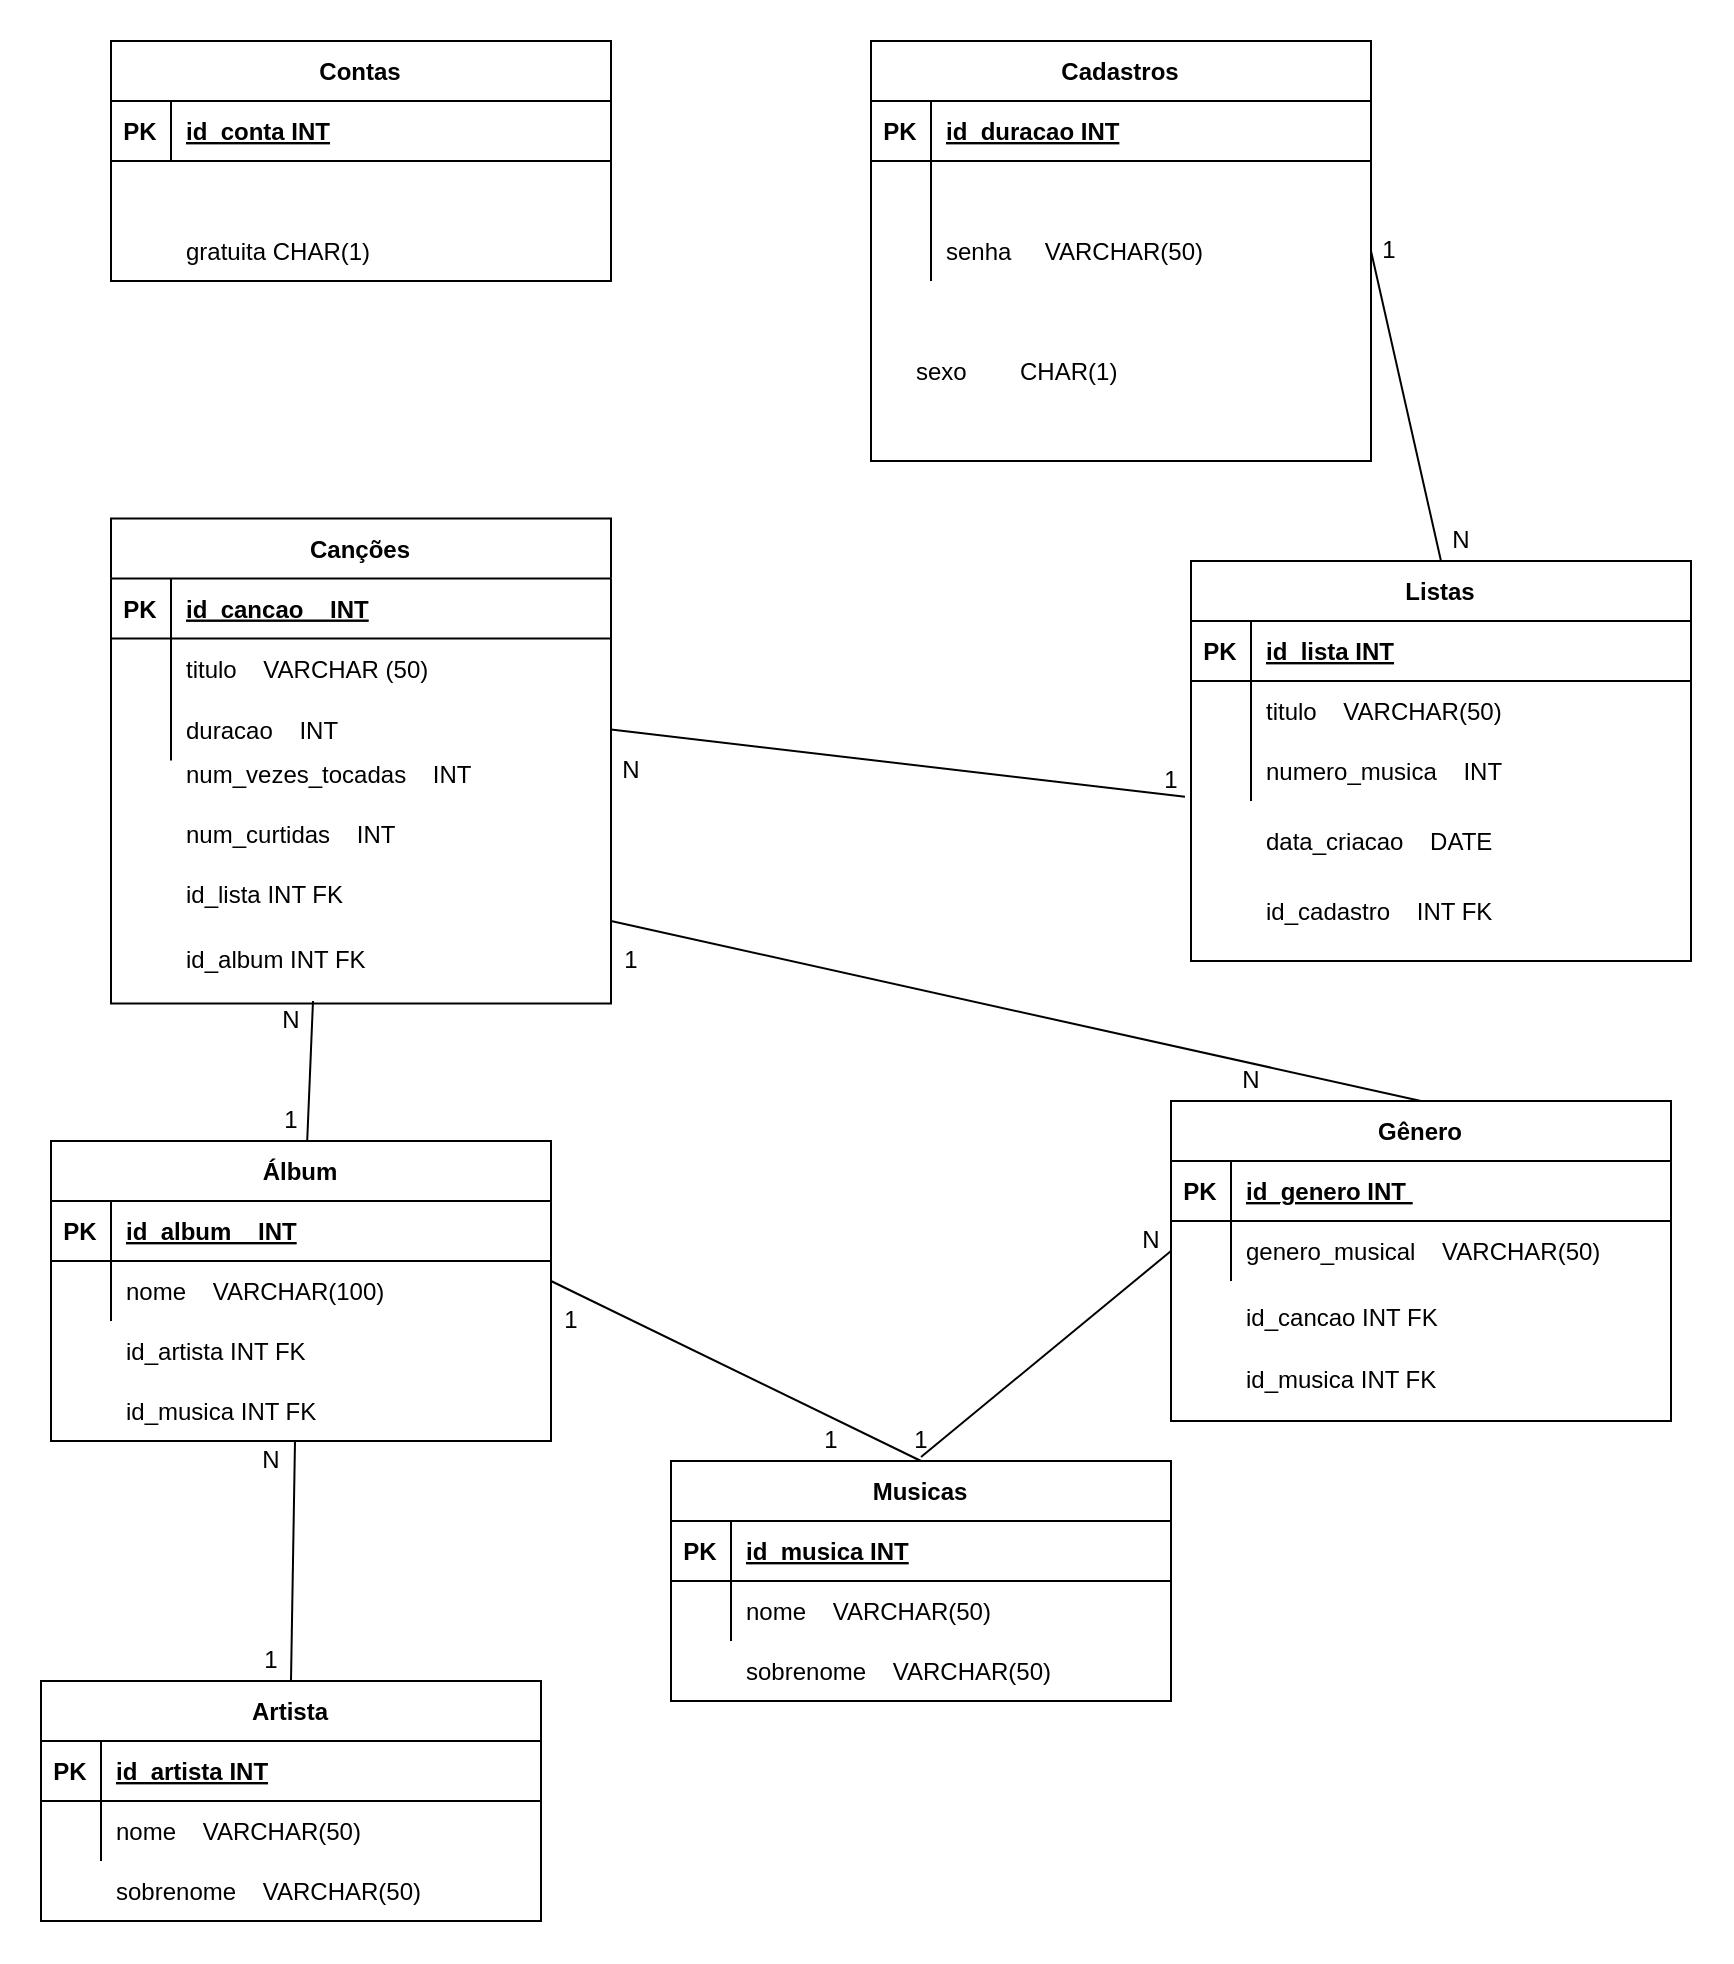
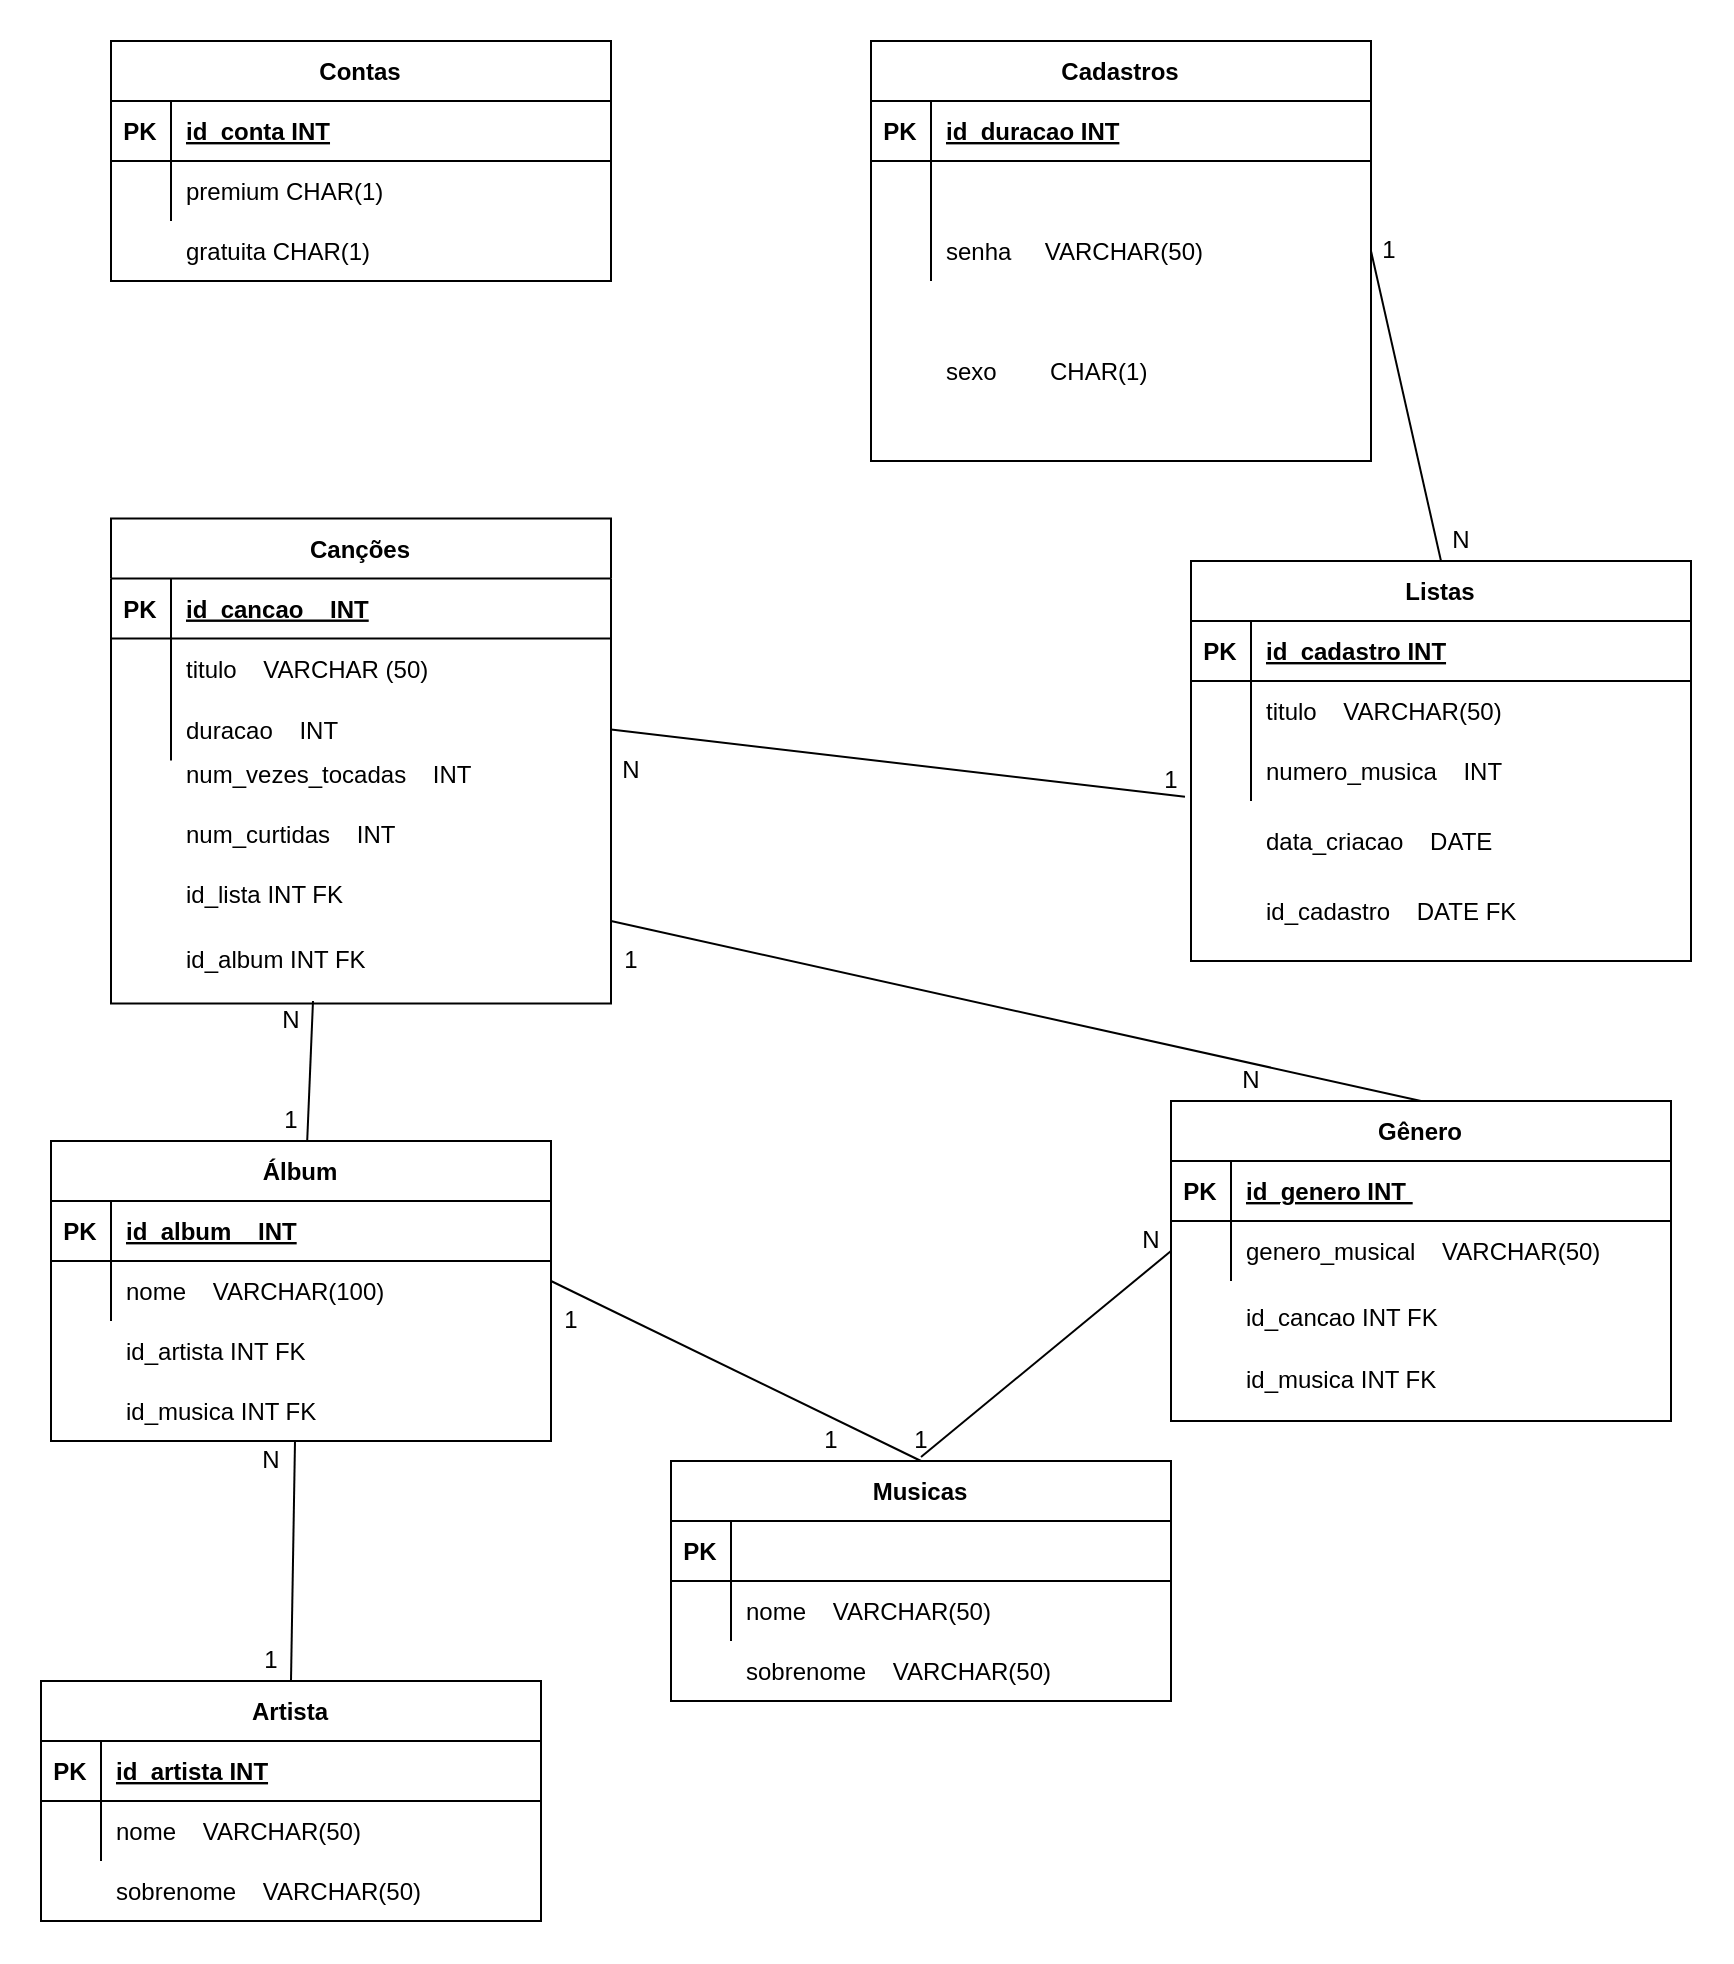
none -> (391, 191)
(1121, 371) -> (1151, 371)
(1334, 652) -> (1361, 652)
(1401, 912) -> (1408, 912)
(951, 1551) -> none
